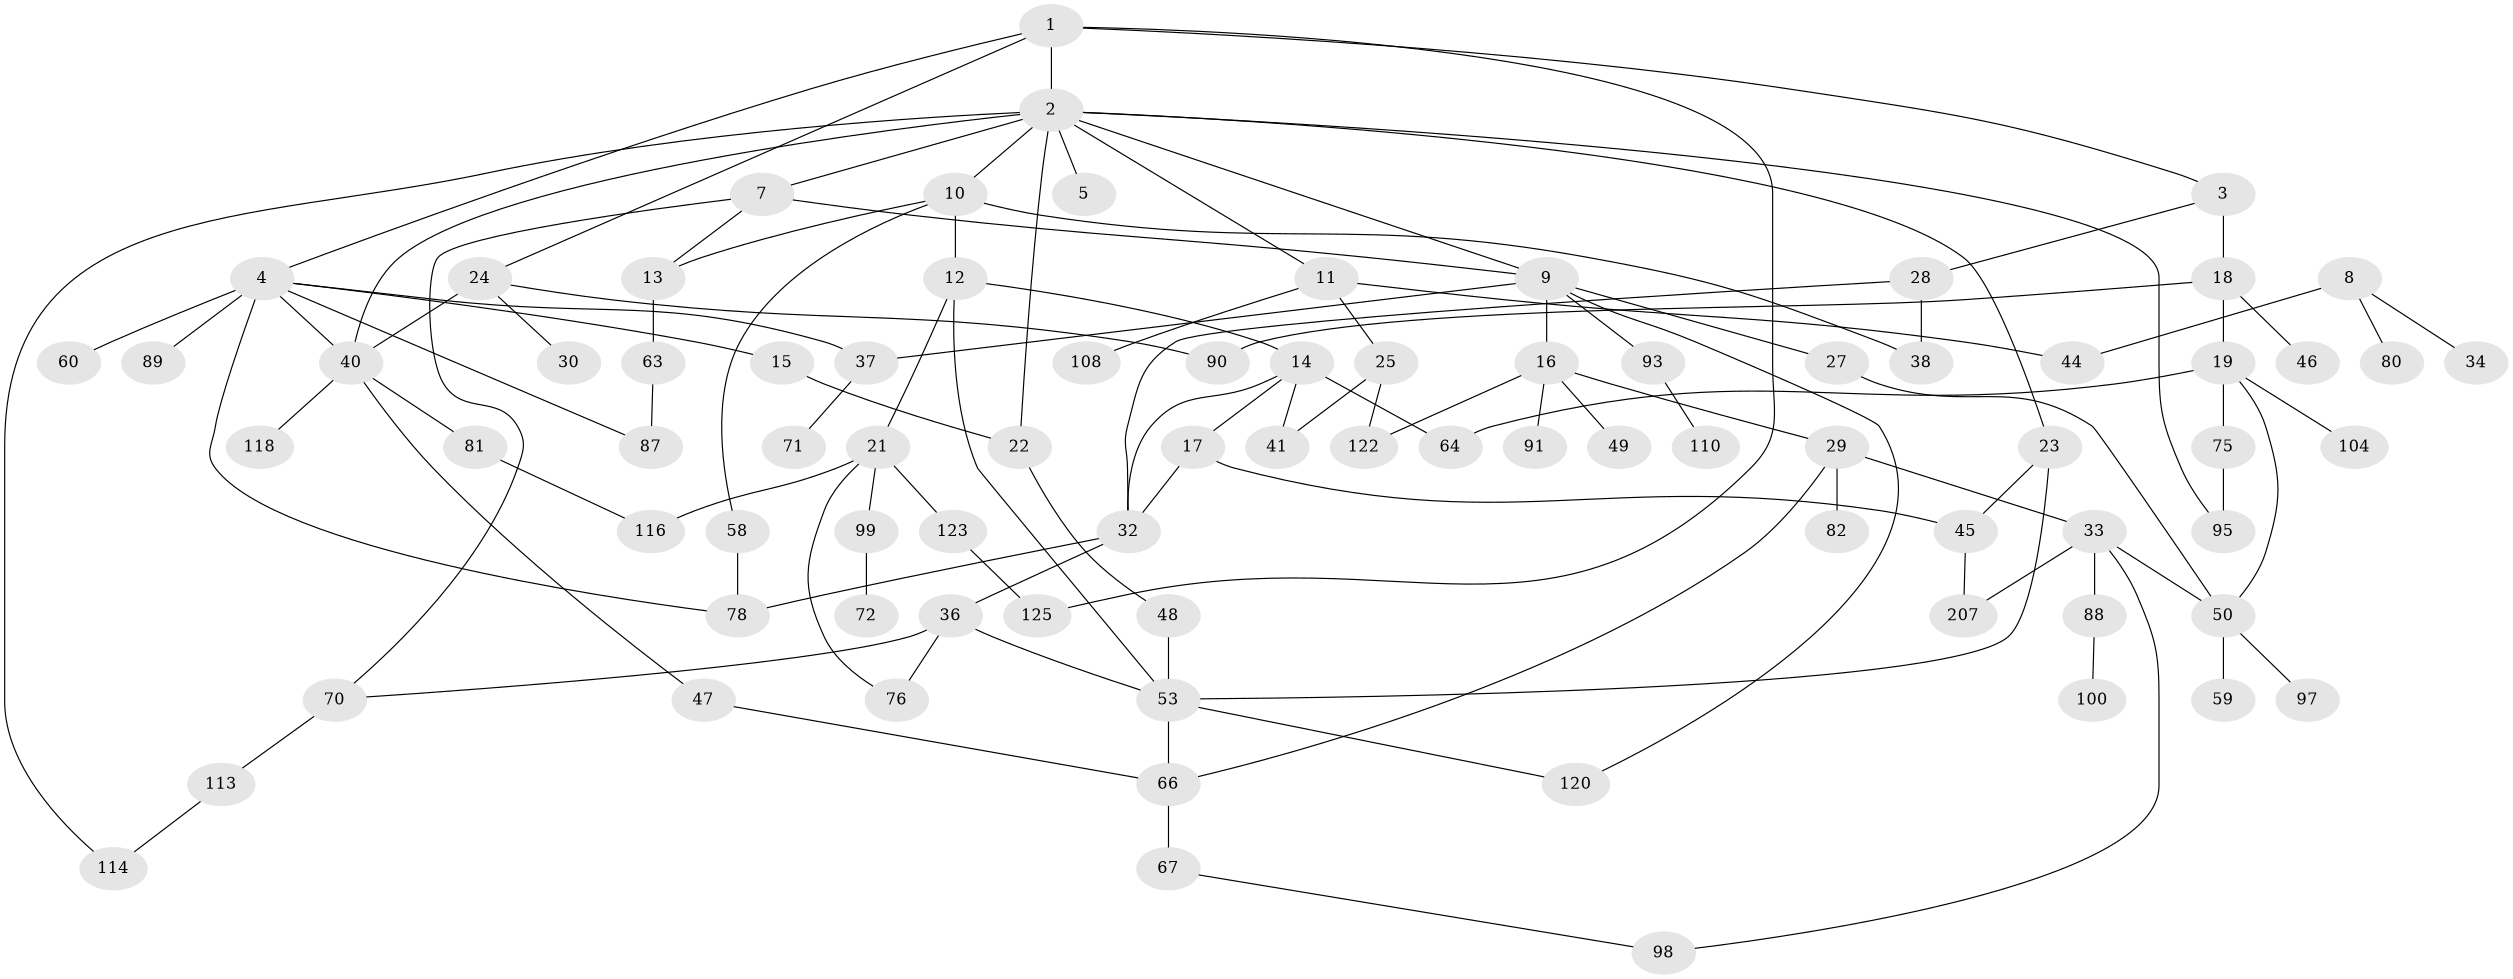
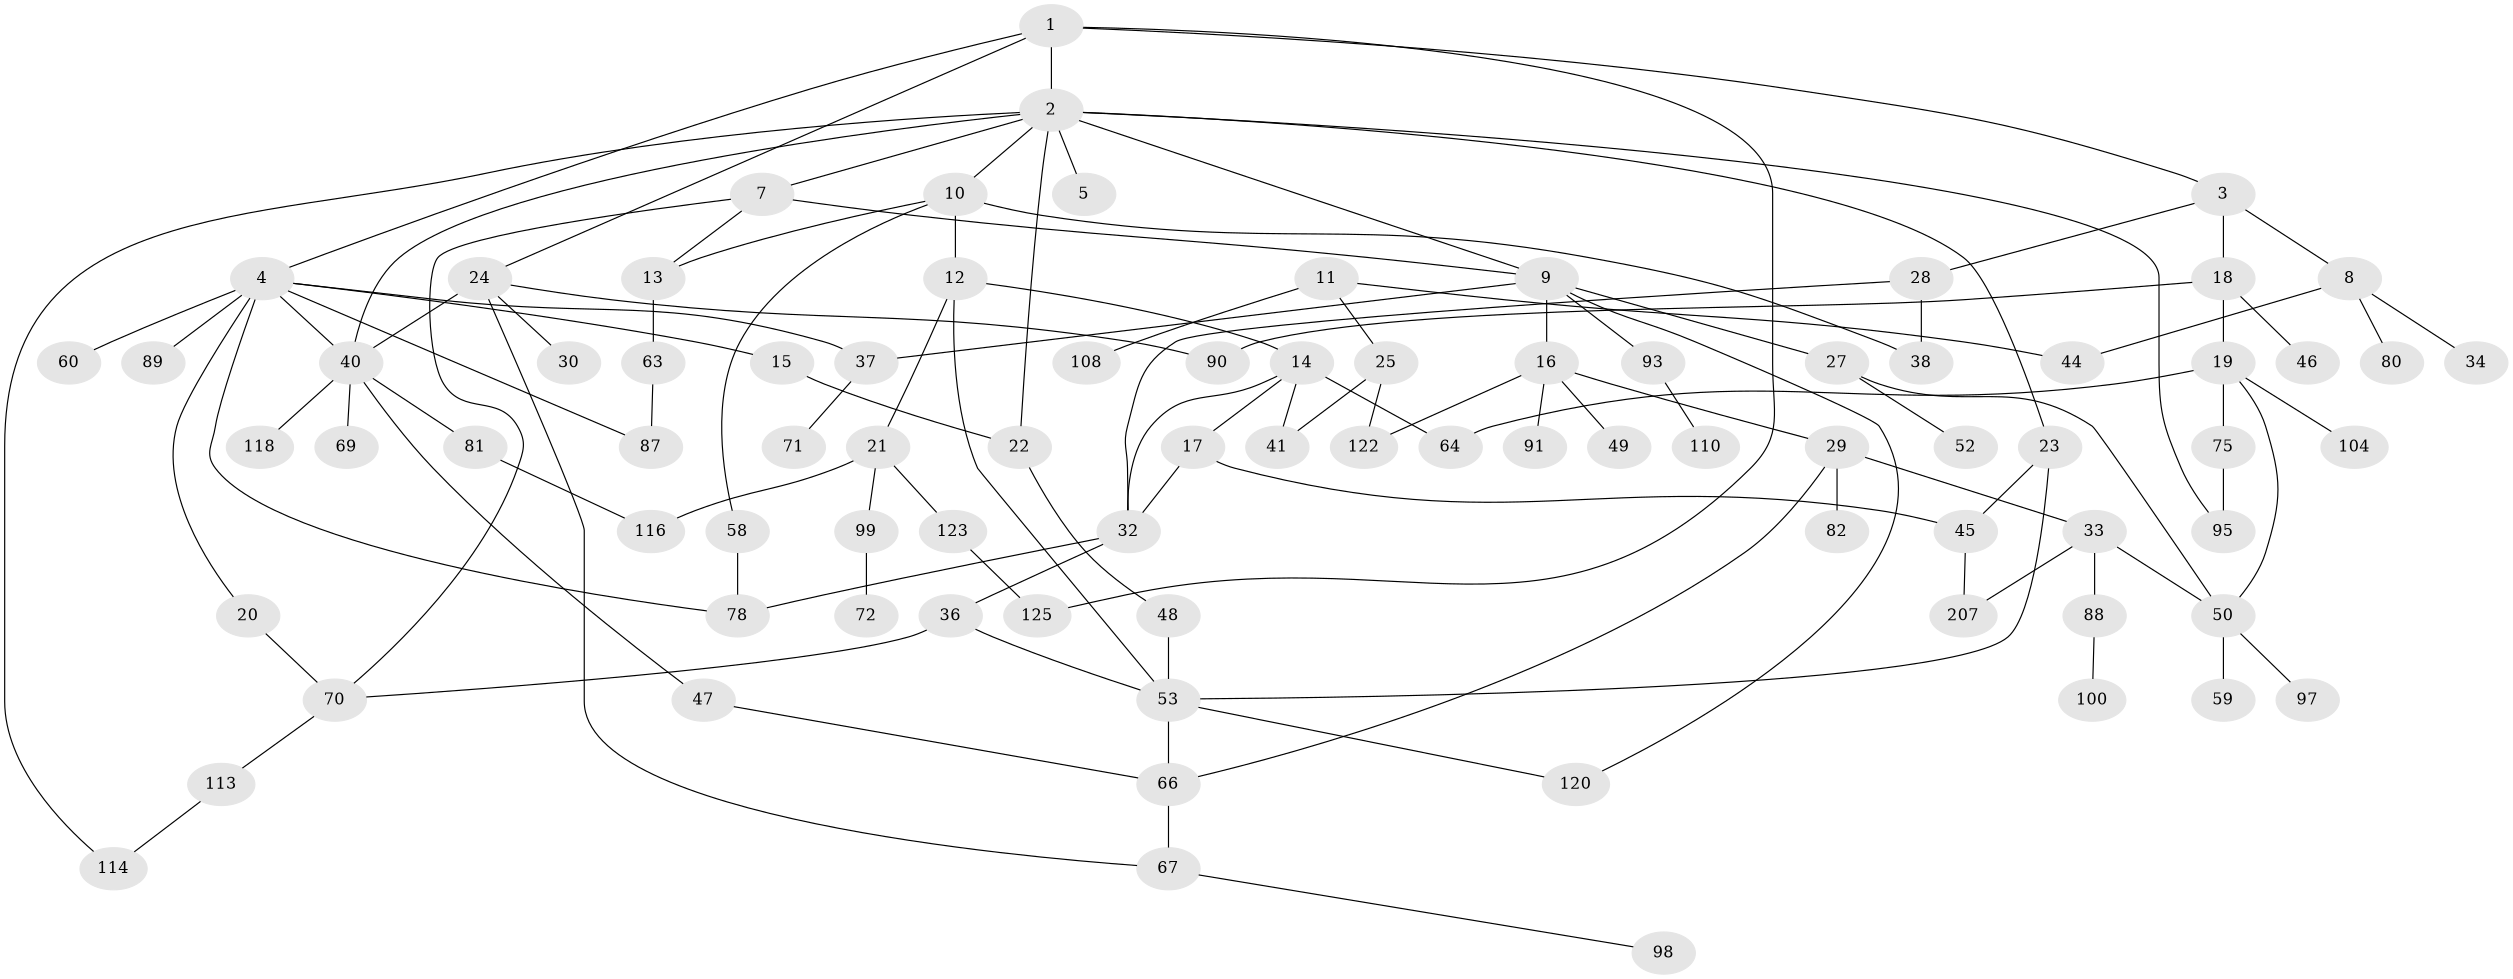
(1189, 194) -> none
none -> (2287, 237)
none -> (347, 447)
none -> (1966, 447)
none -> (248, 616)
(897, 700) -> none
none -> (640, 766)
(2063, 867) -> none
